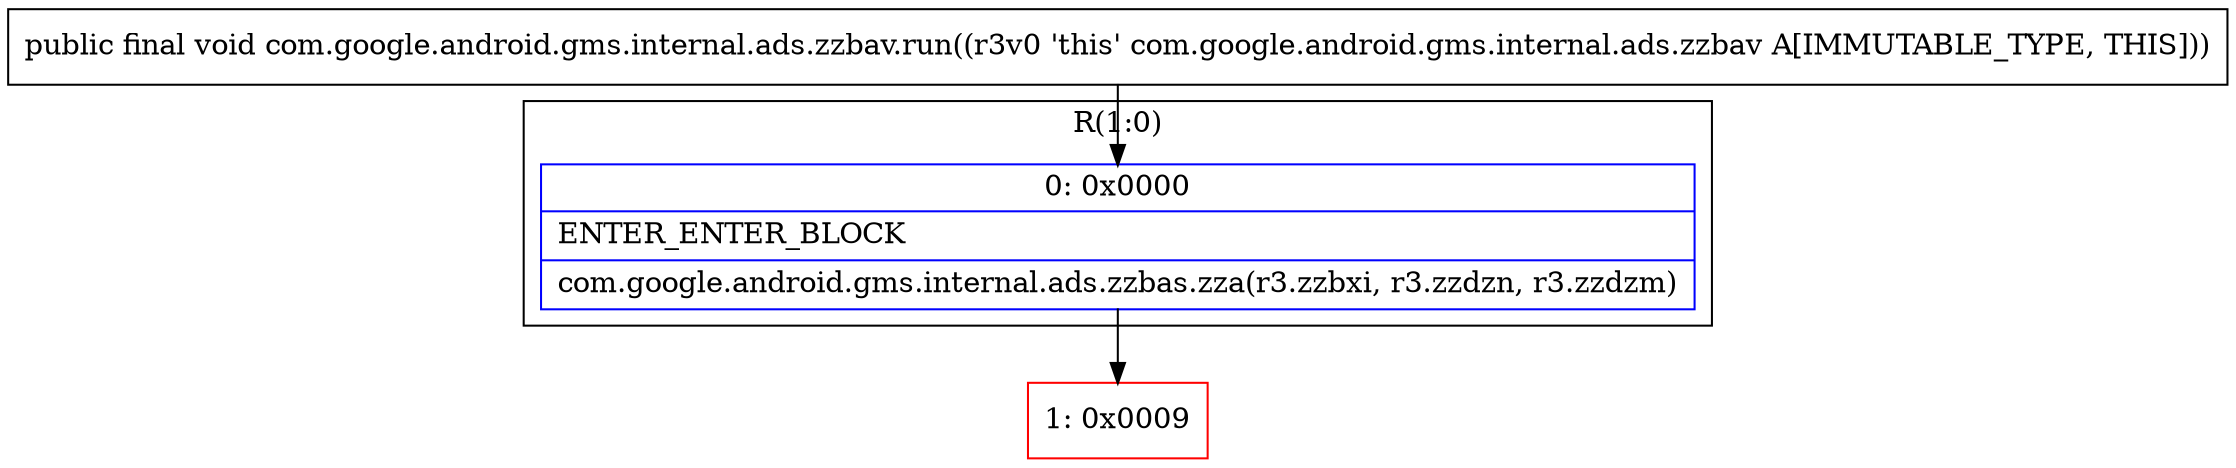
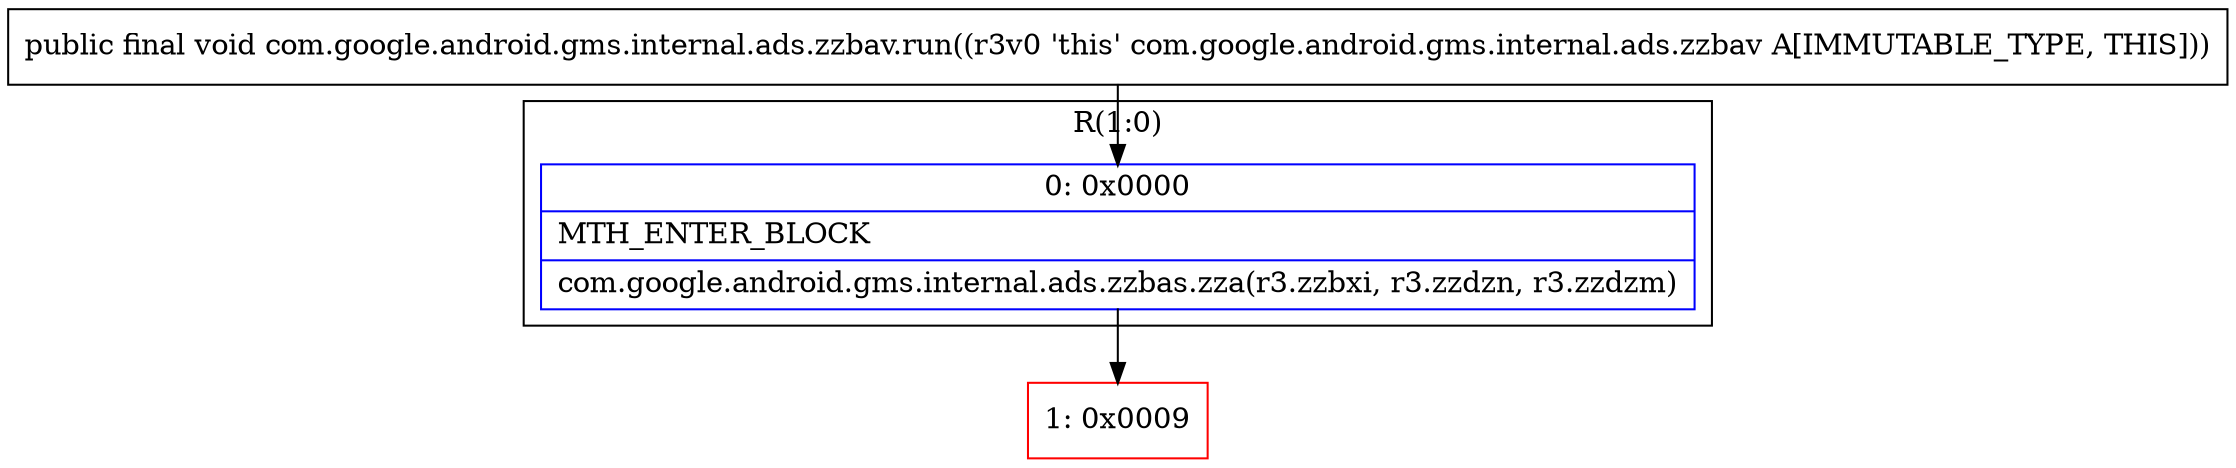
(732, 235) -> (715, 235)
